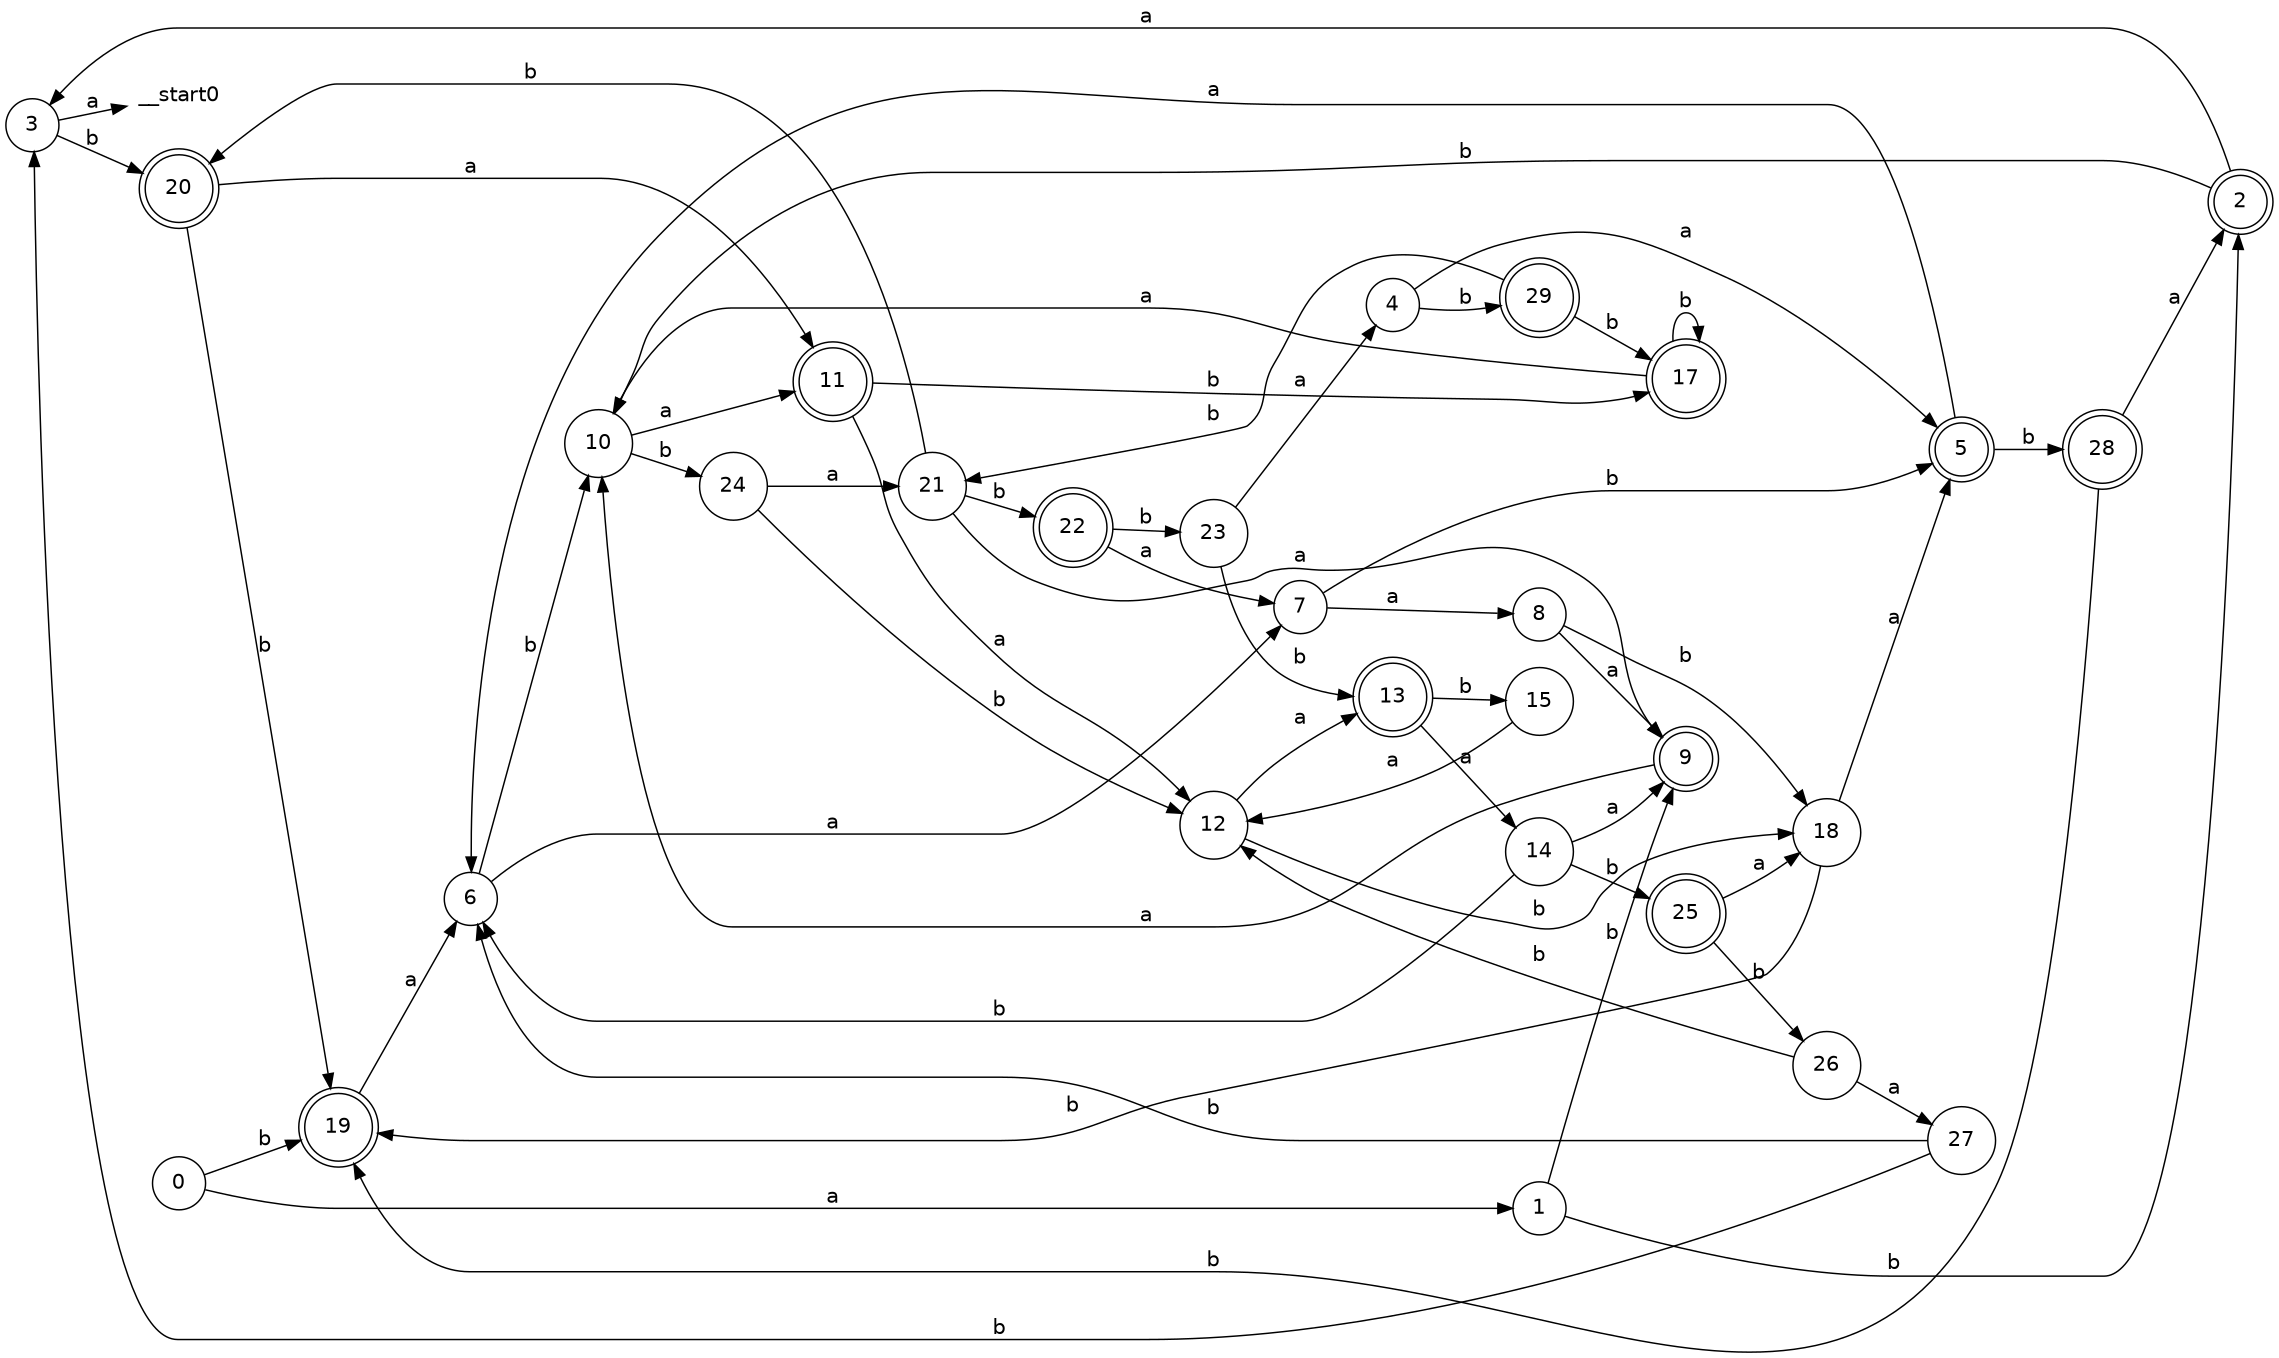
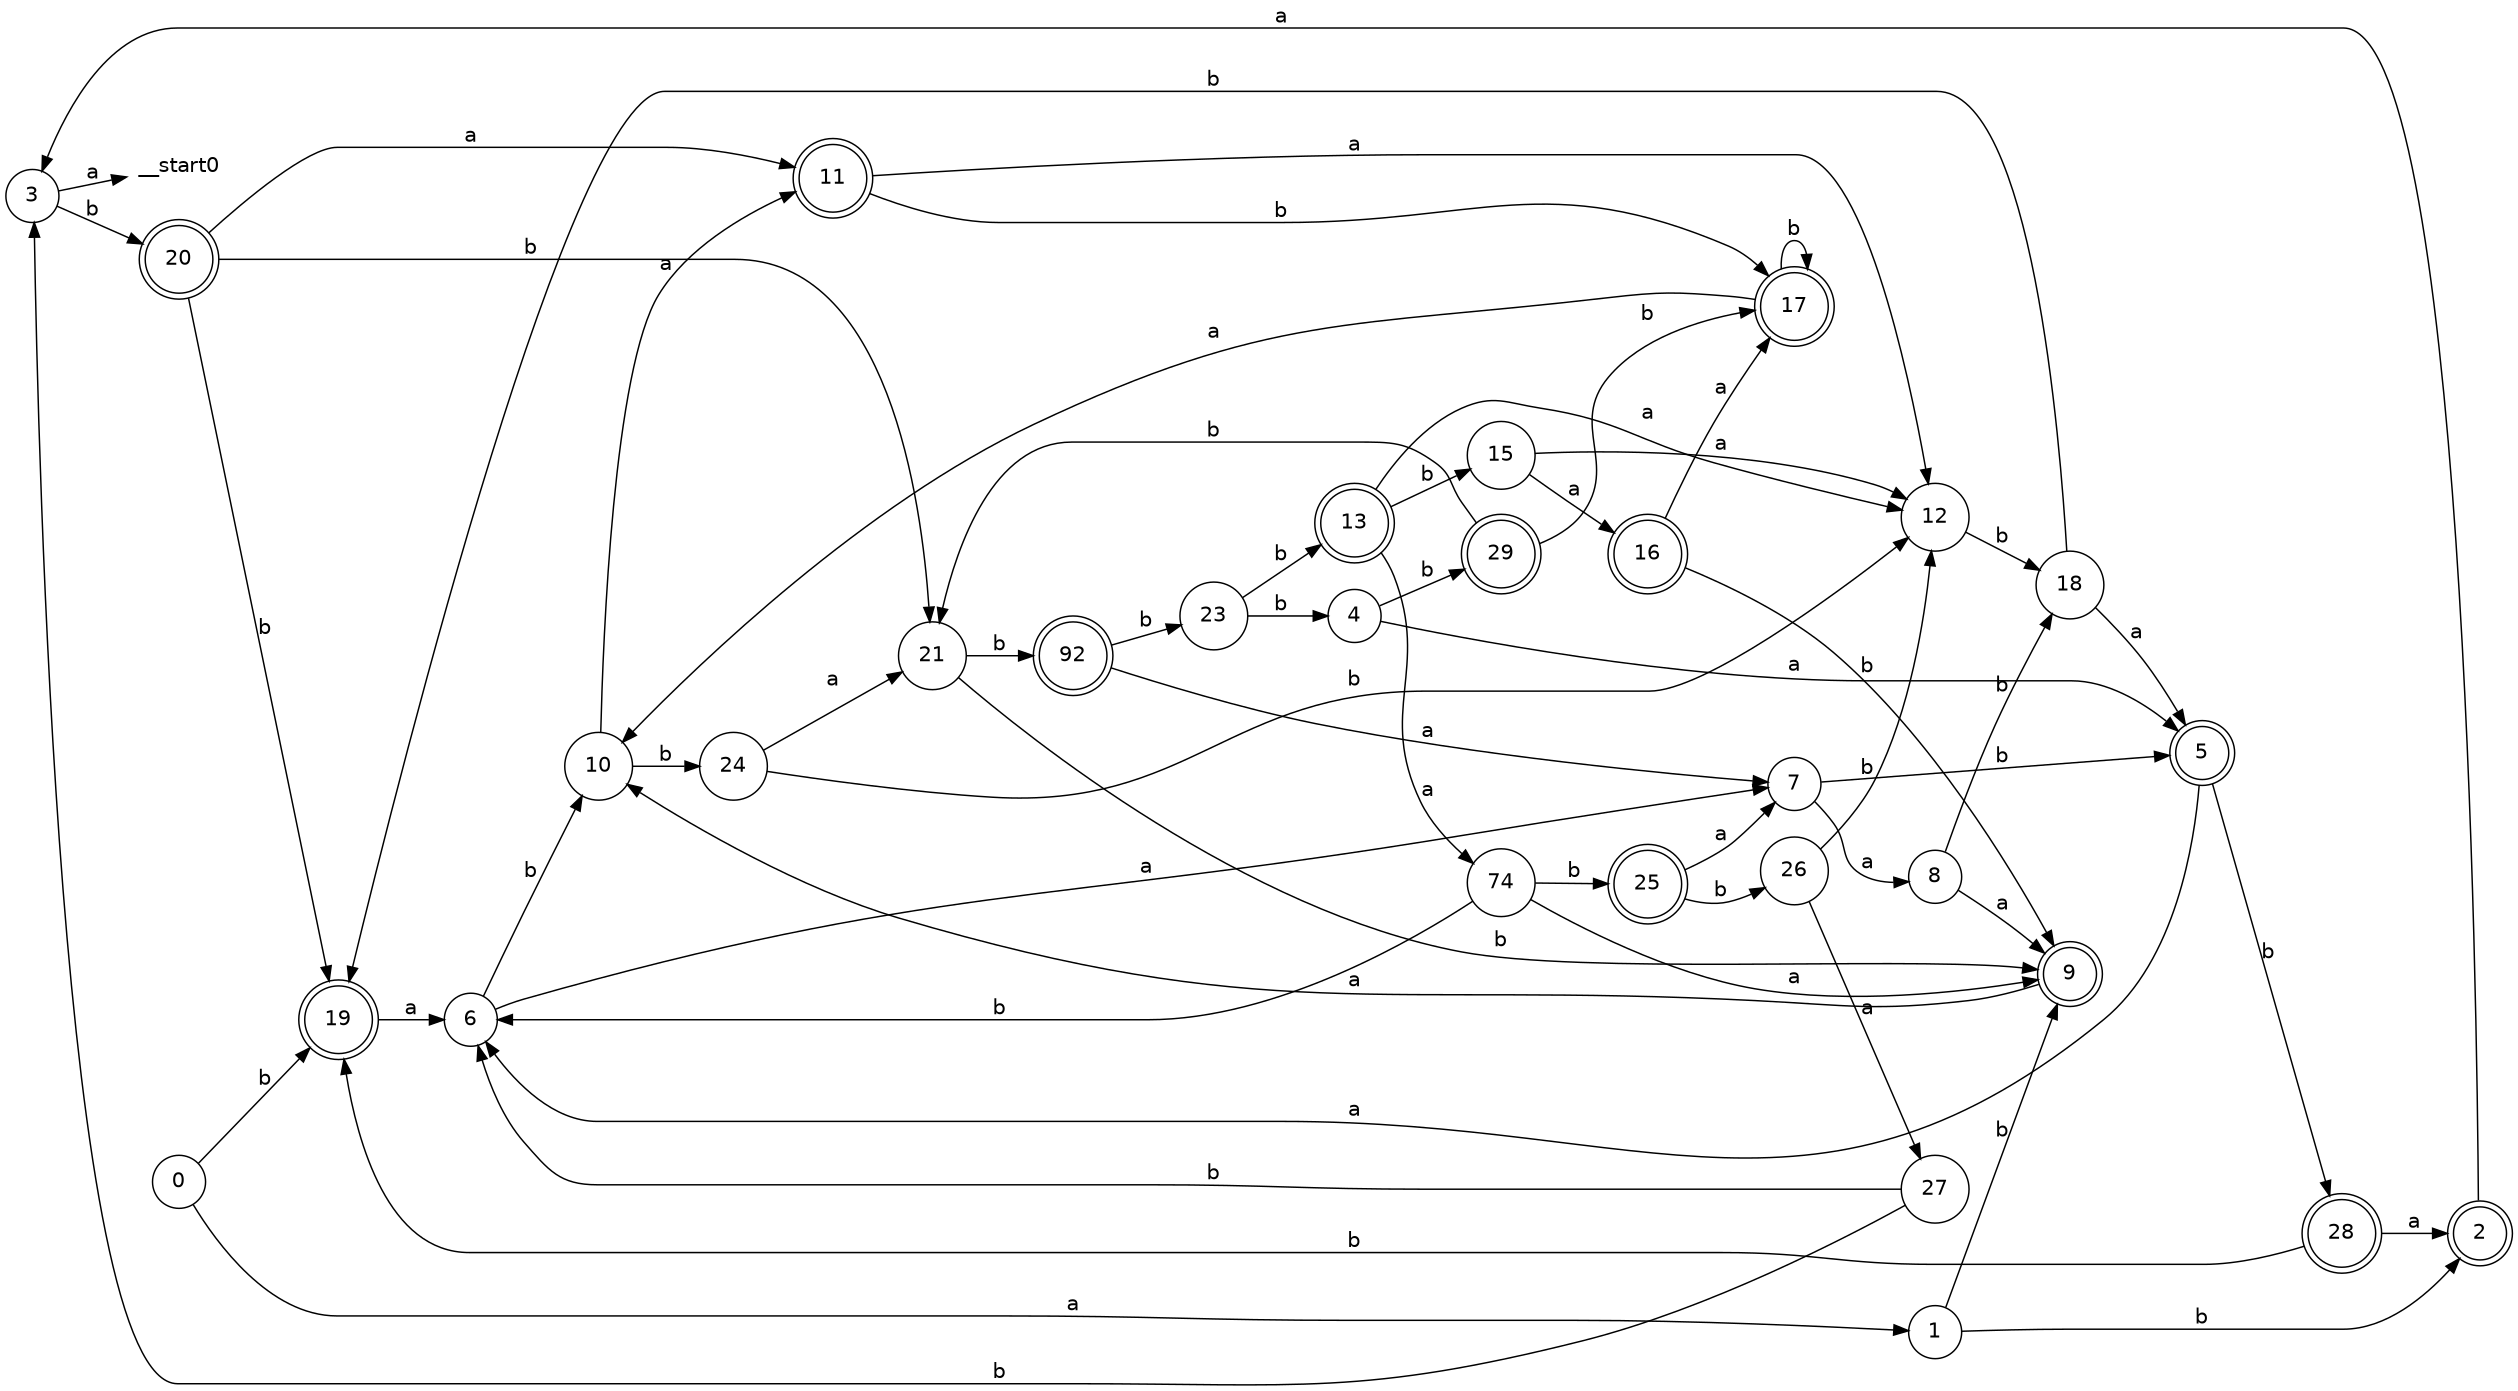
(676, 86) -> (670, 259)
(1368, 167) -> none
(1300, 381) -> (1281, 605)
(1073, 528) -> (1073, 656)
none -> (1648, 554)
(1300, 556) -> (1501, 941)
(1287, 755) -> (1618, 428)
(1539, 852) -> (1501, 883)
(1756, 882) -> (1728, 846)
